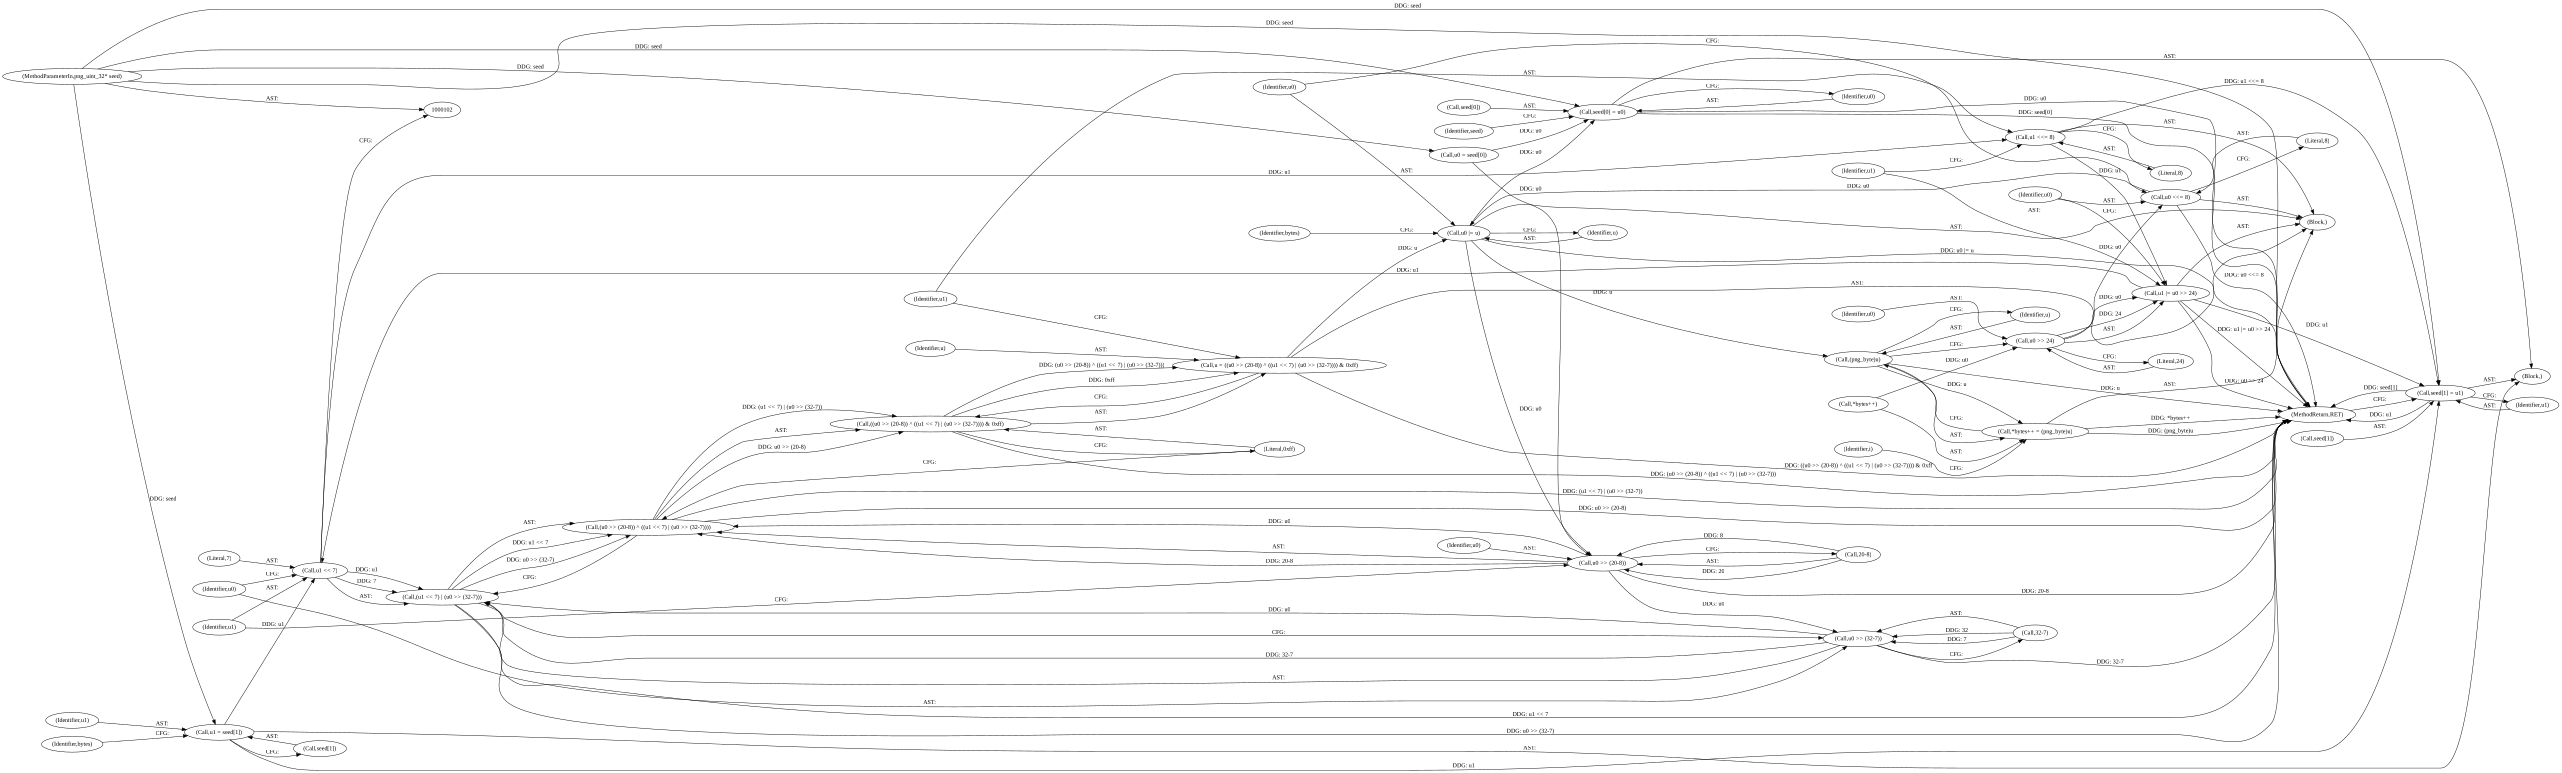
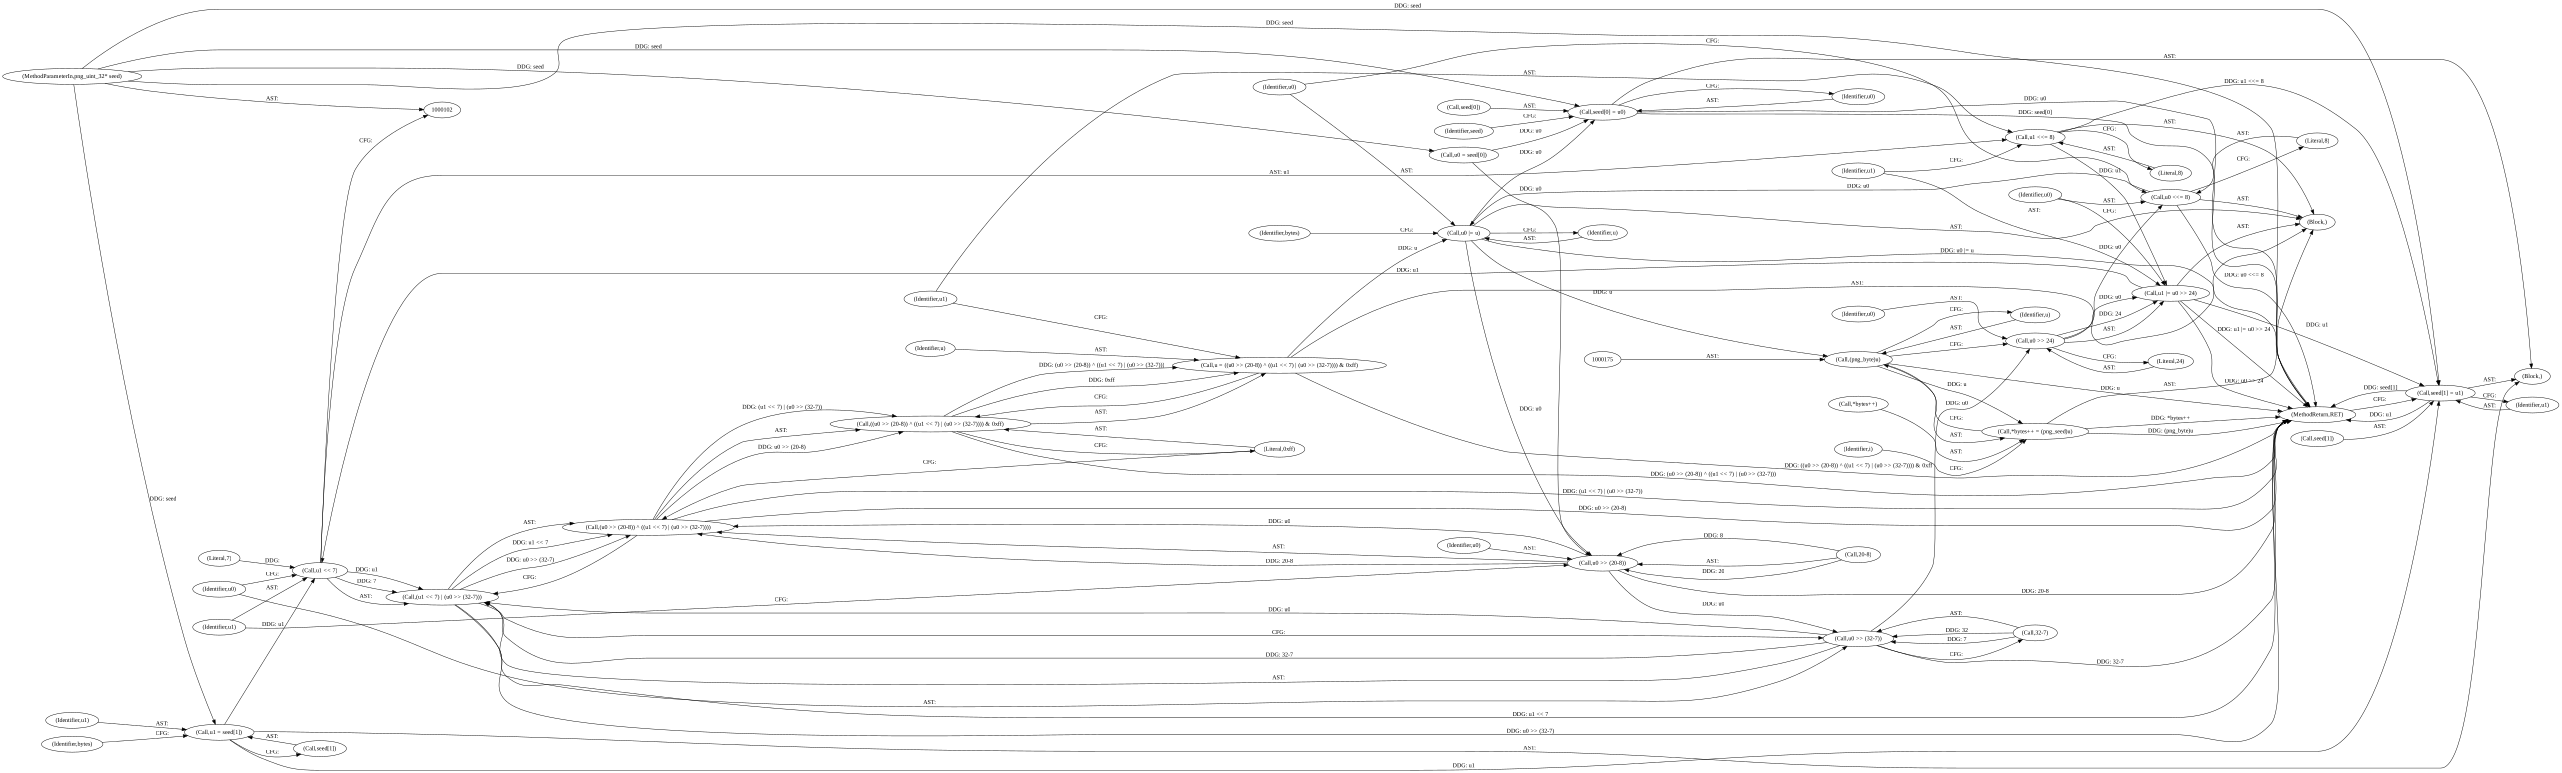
(1280, 172) -> (1280, 172)
none -> (1603, 360)
(1941, 375) -> (1935, 488)
(2035, 432) -> (2035, 432)
(1731, 553) -> none
(273, 561) -> (273, 561)
